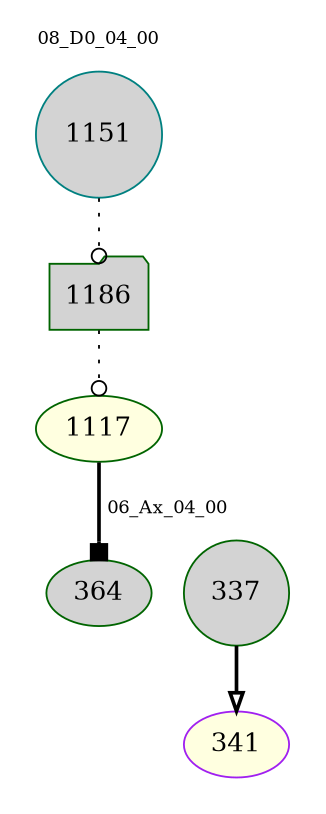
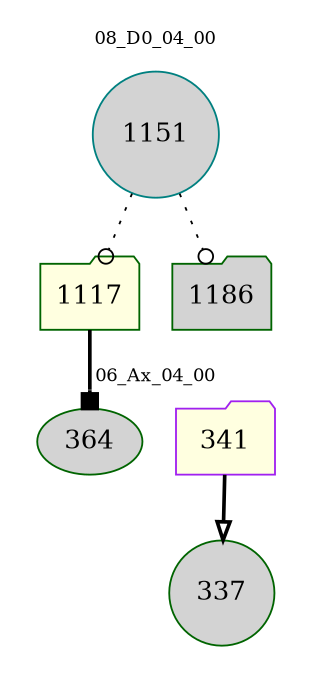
(99, 356) -> (120, 222)
(99, 429) -> (90, 297)
(236, 669) -> (224, 498)
(236, 744) -> (226, 442)
